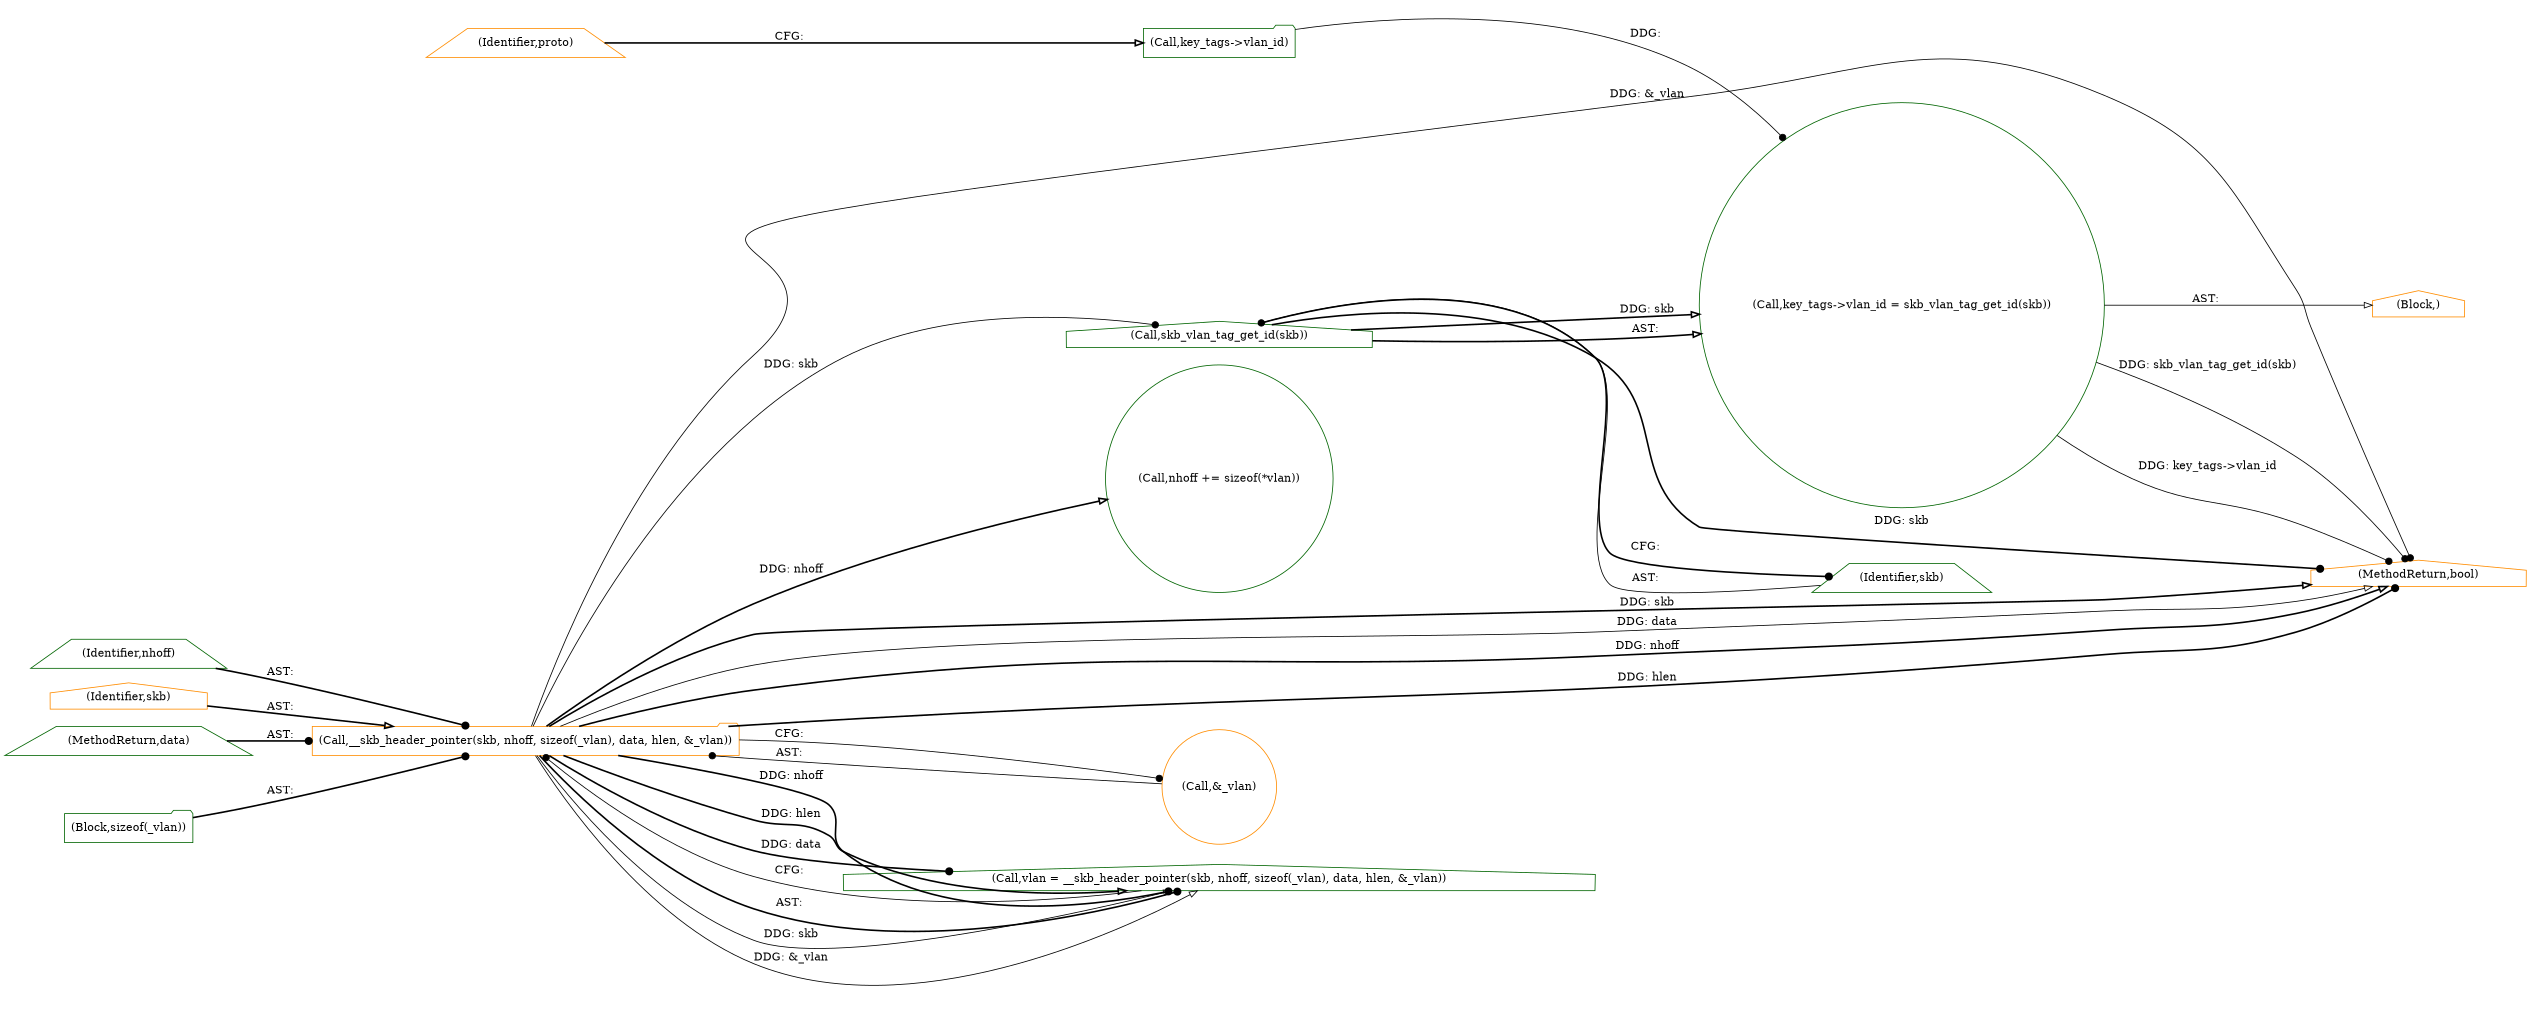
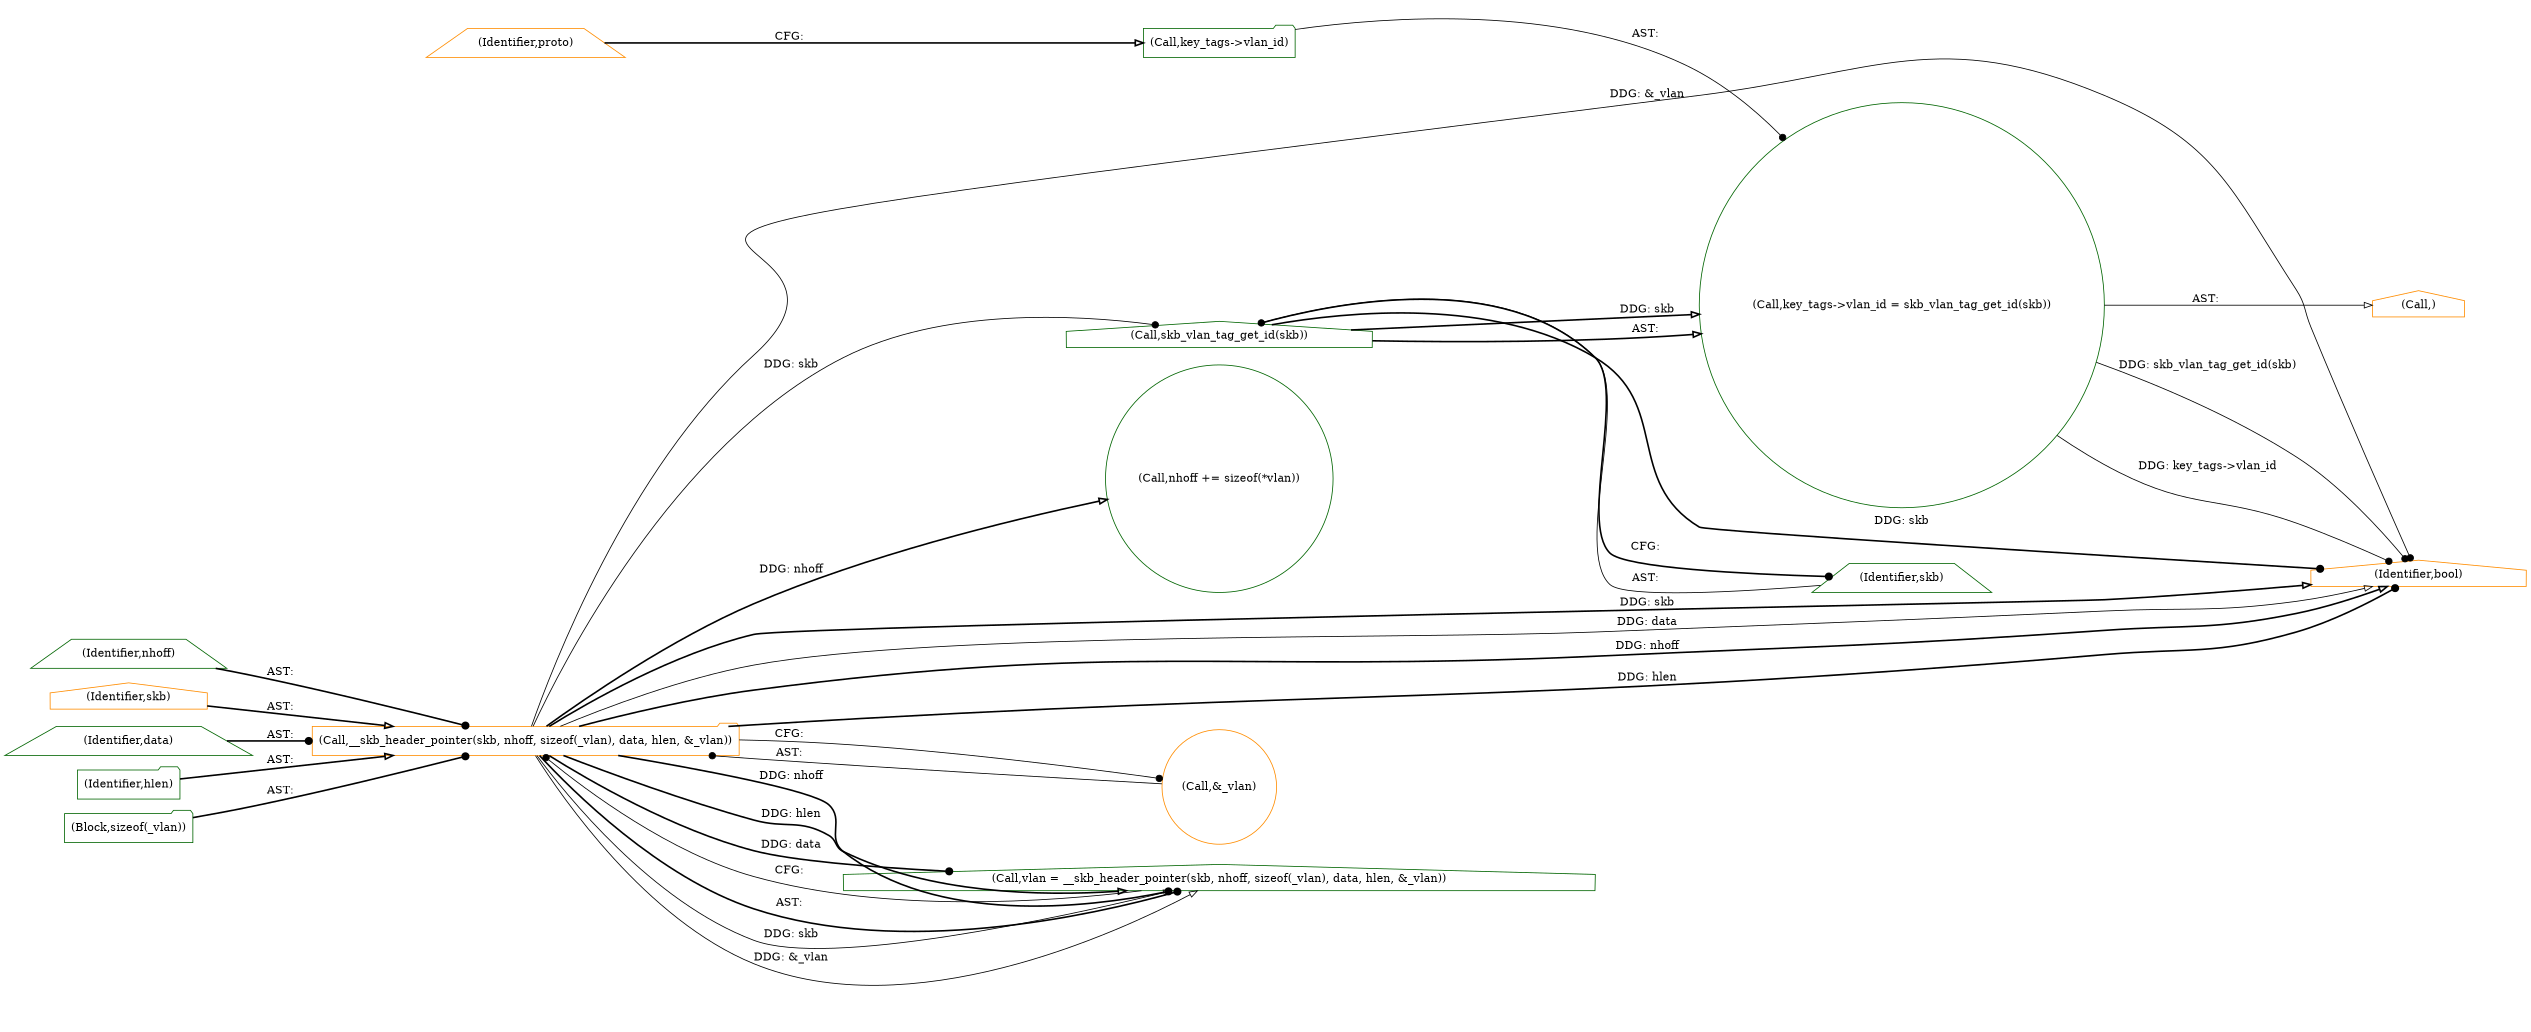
(1647, 34) -> (1647, 34)
(2419, 305) -> (2419, 305)
(2419, 575) -> (2419, 575)
(129, 741) -> (129, 741)
none -> (129, 785)
